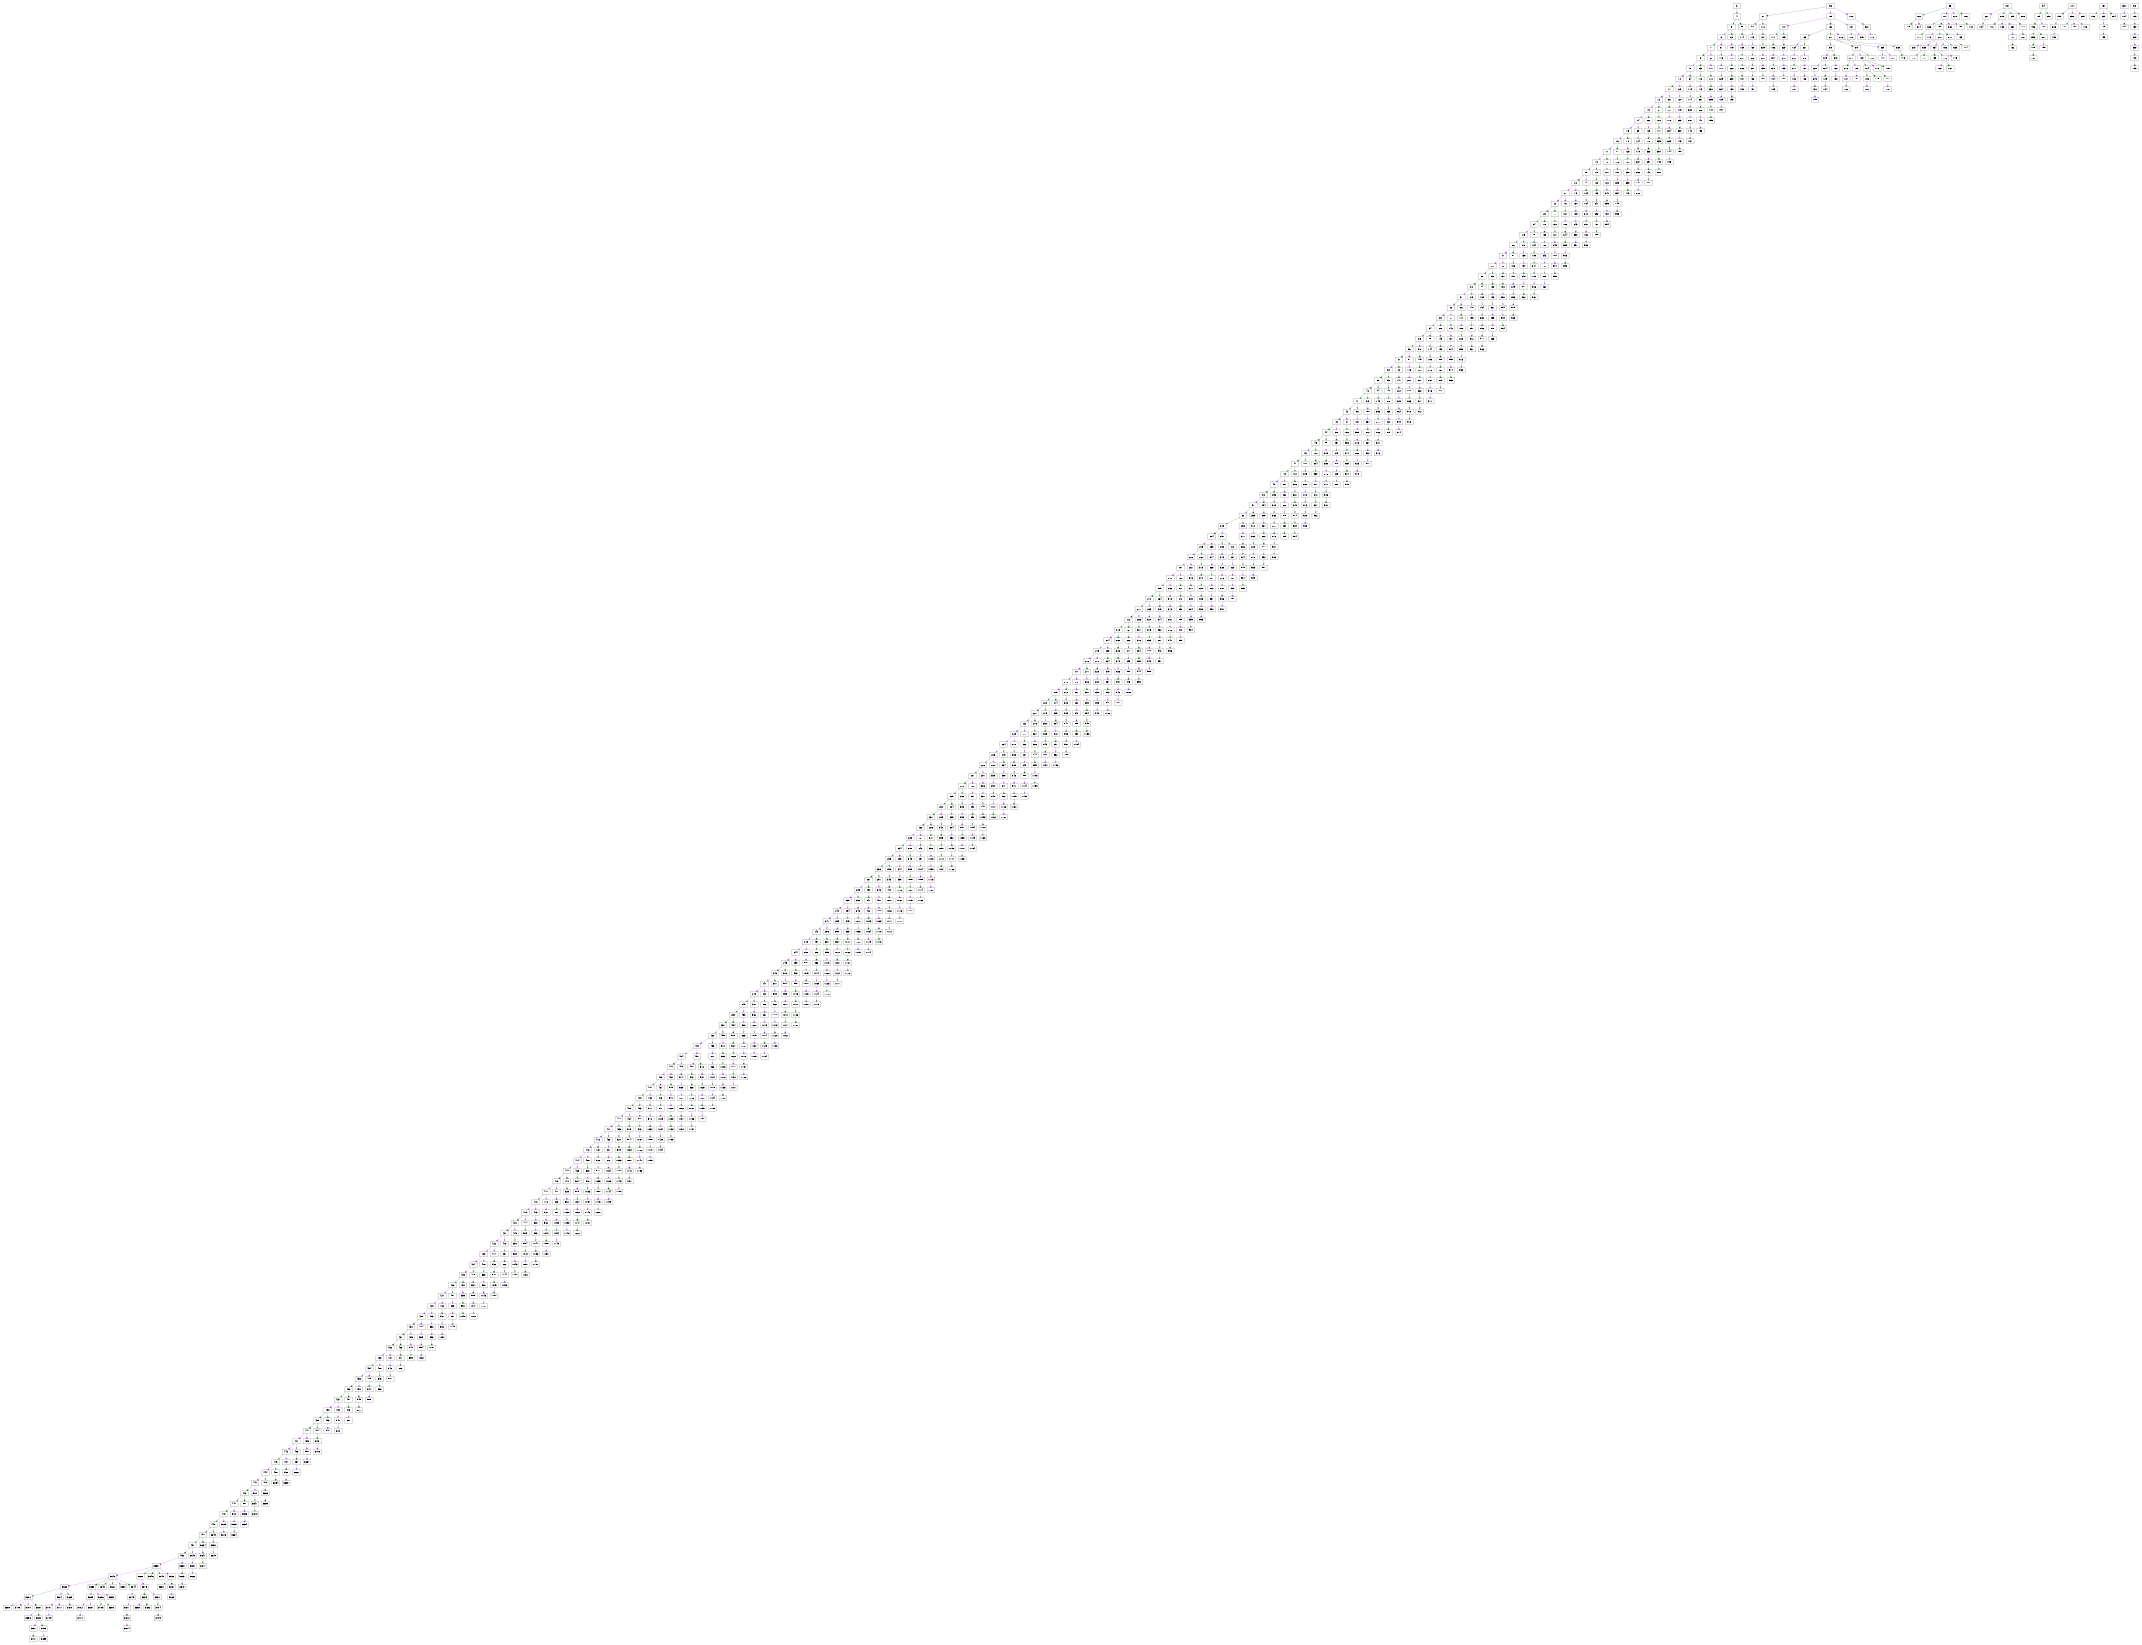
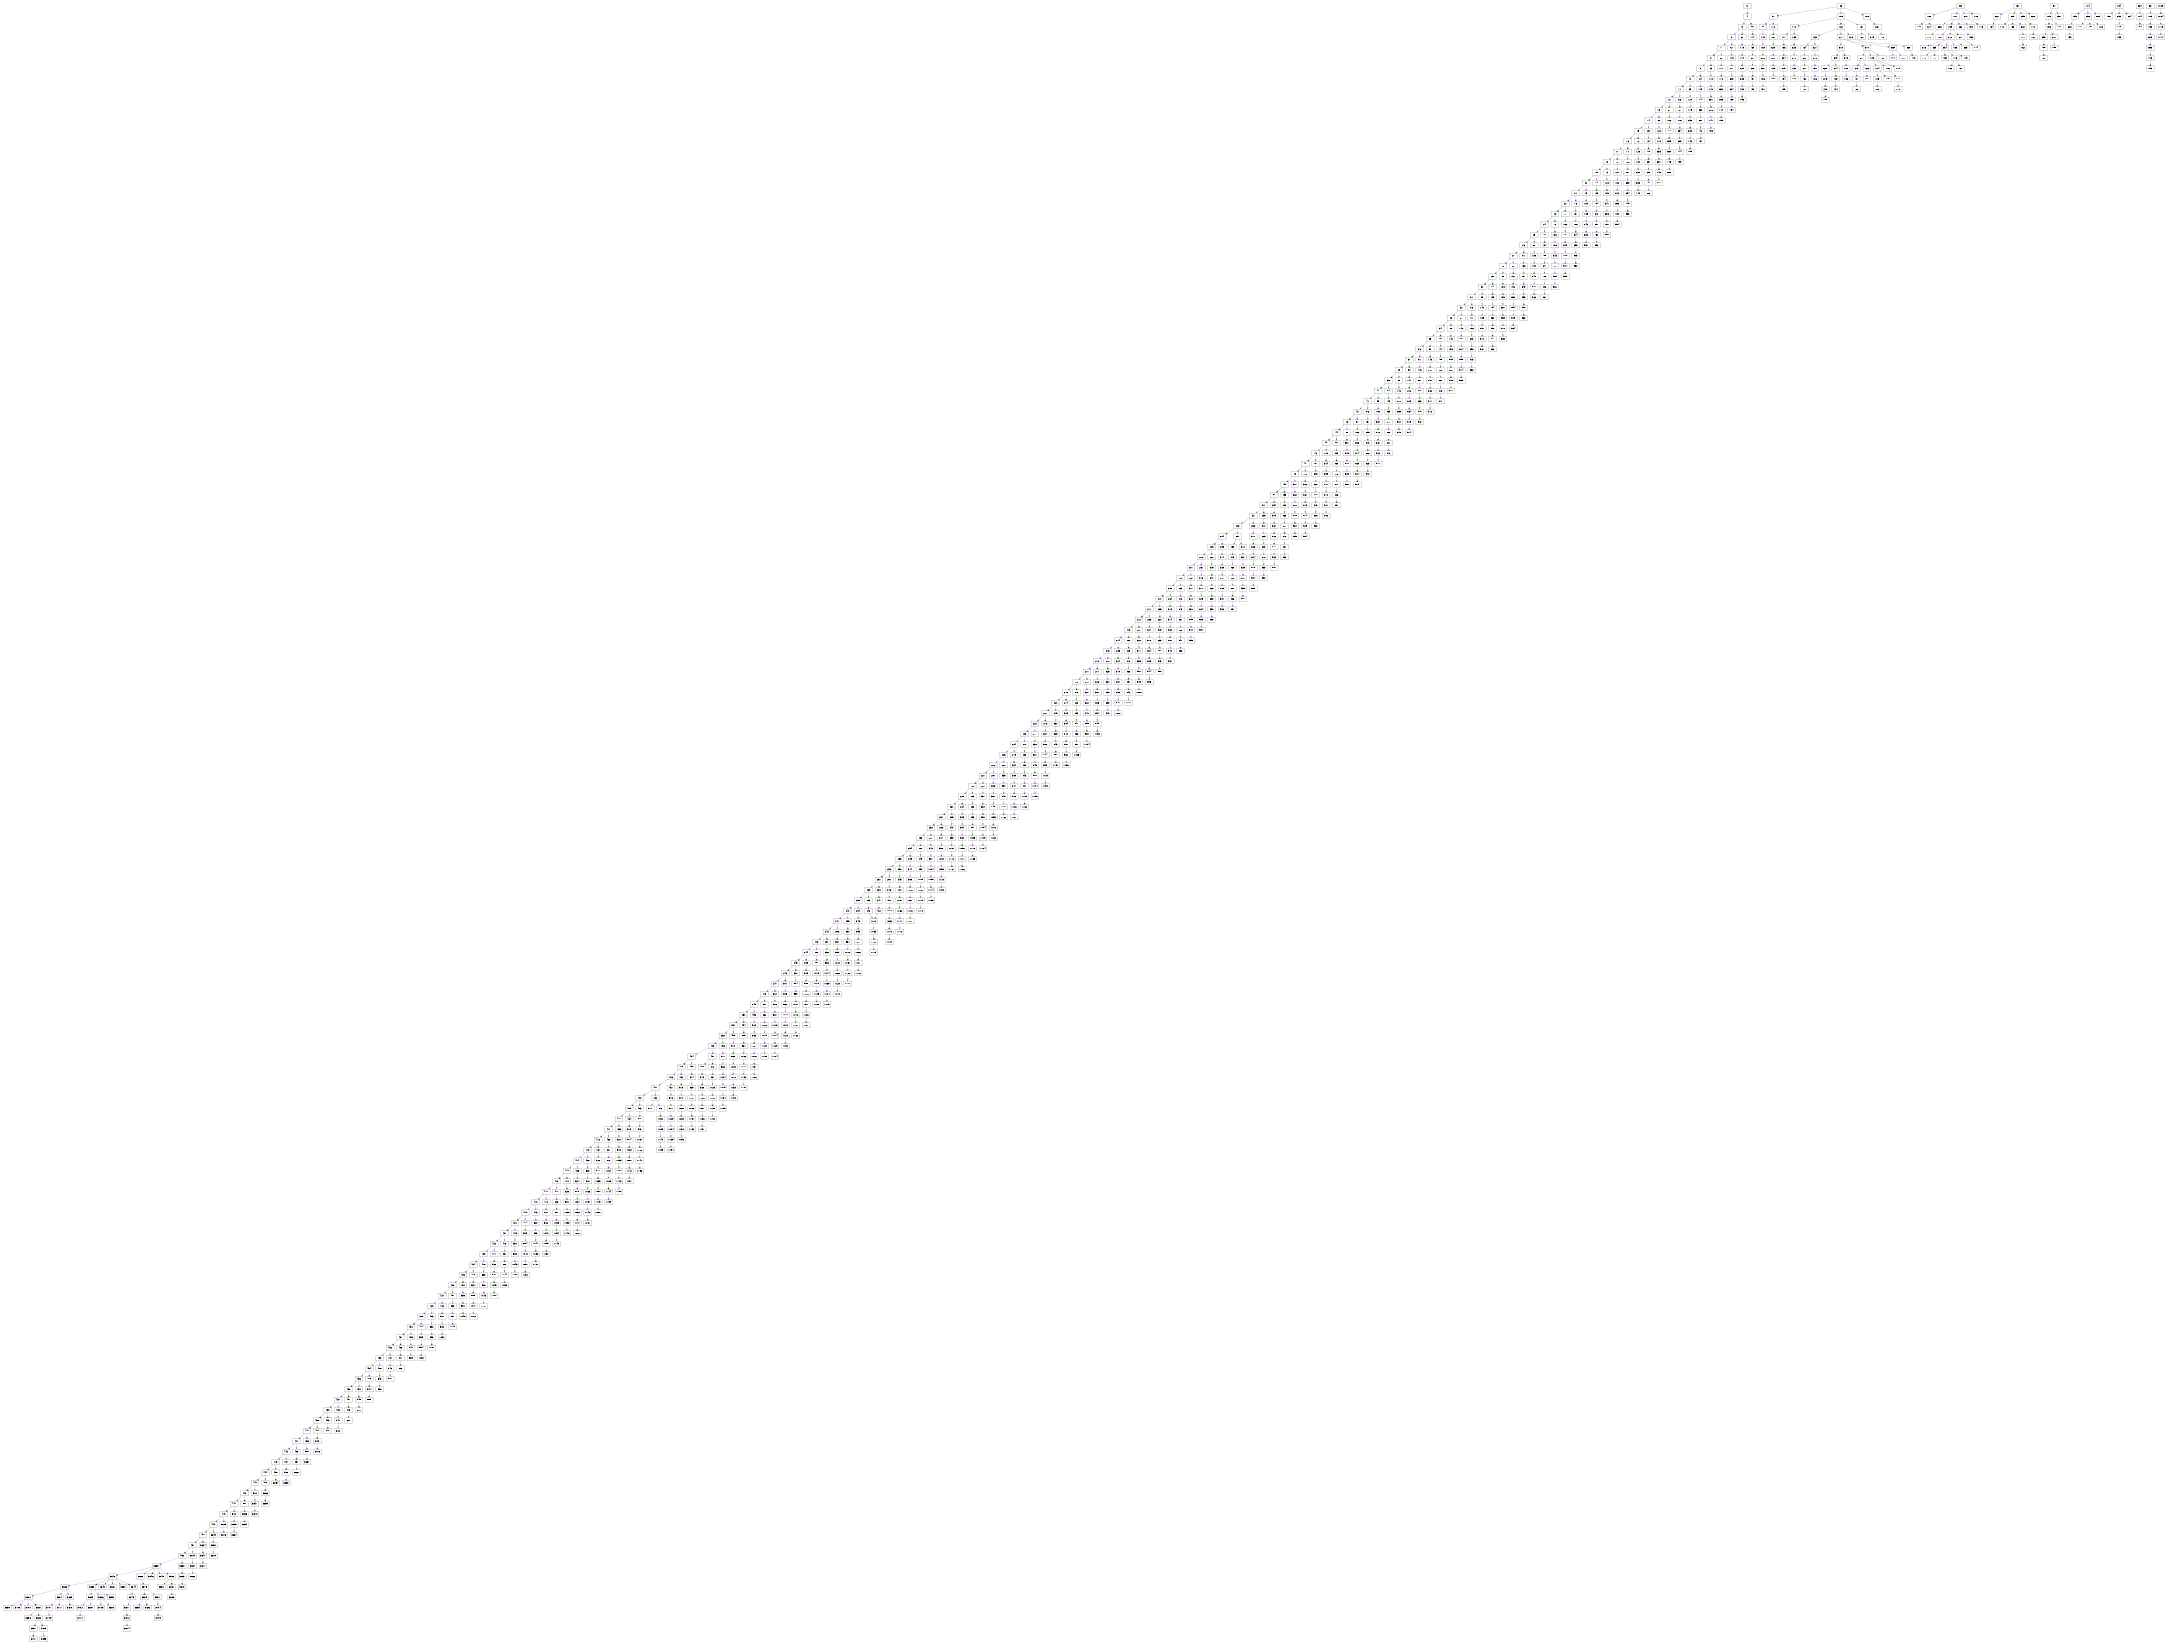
(1513, 302) -> (1524, 302)
(869, 915) -> (877, 915)
(650, 1113) -> (658, 1103)
